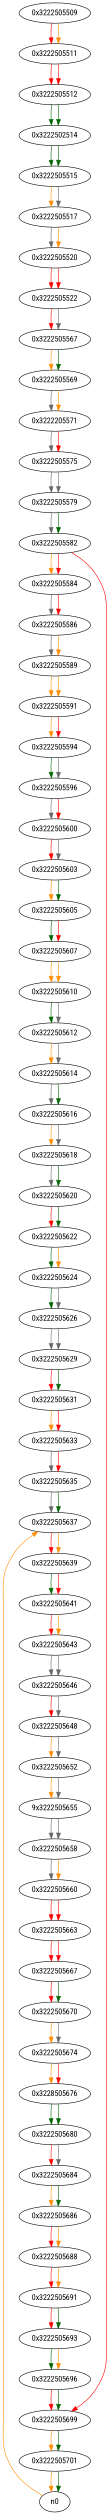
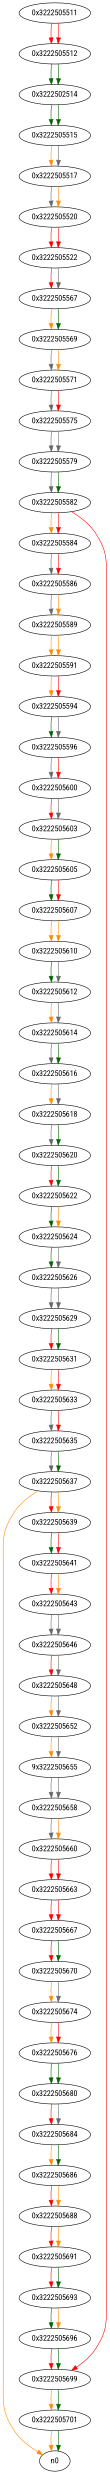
(55, 13) -> none
(55, 421) -> (55, 380)
(3, 2018) -> (3, 1971)
(55, 2094) -> (55, 2053)
